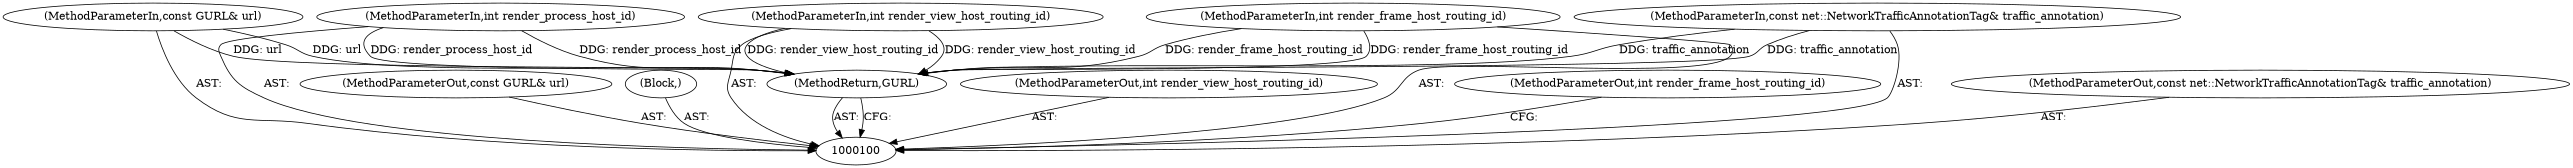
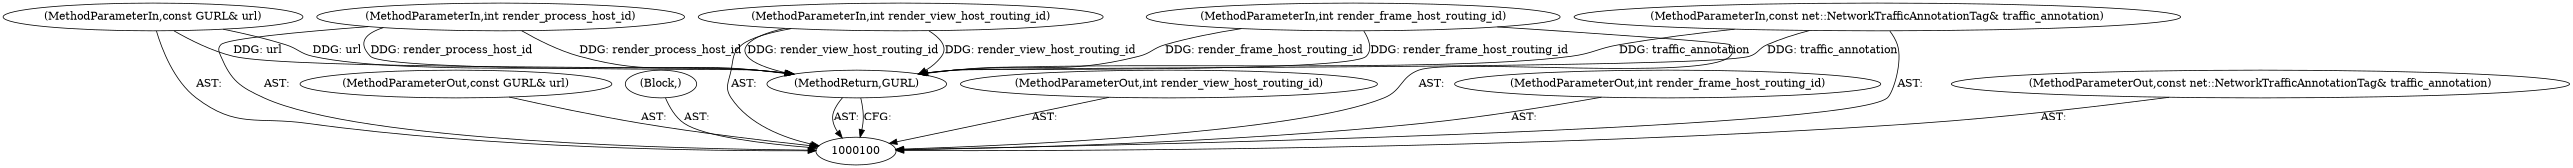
(1526, 118) -> (1526, 118)
